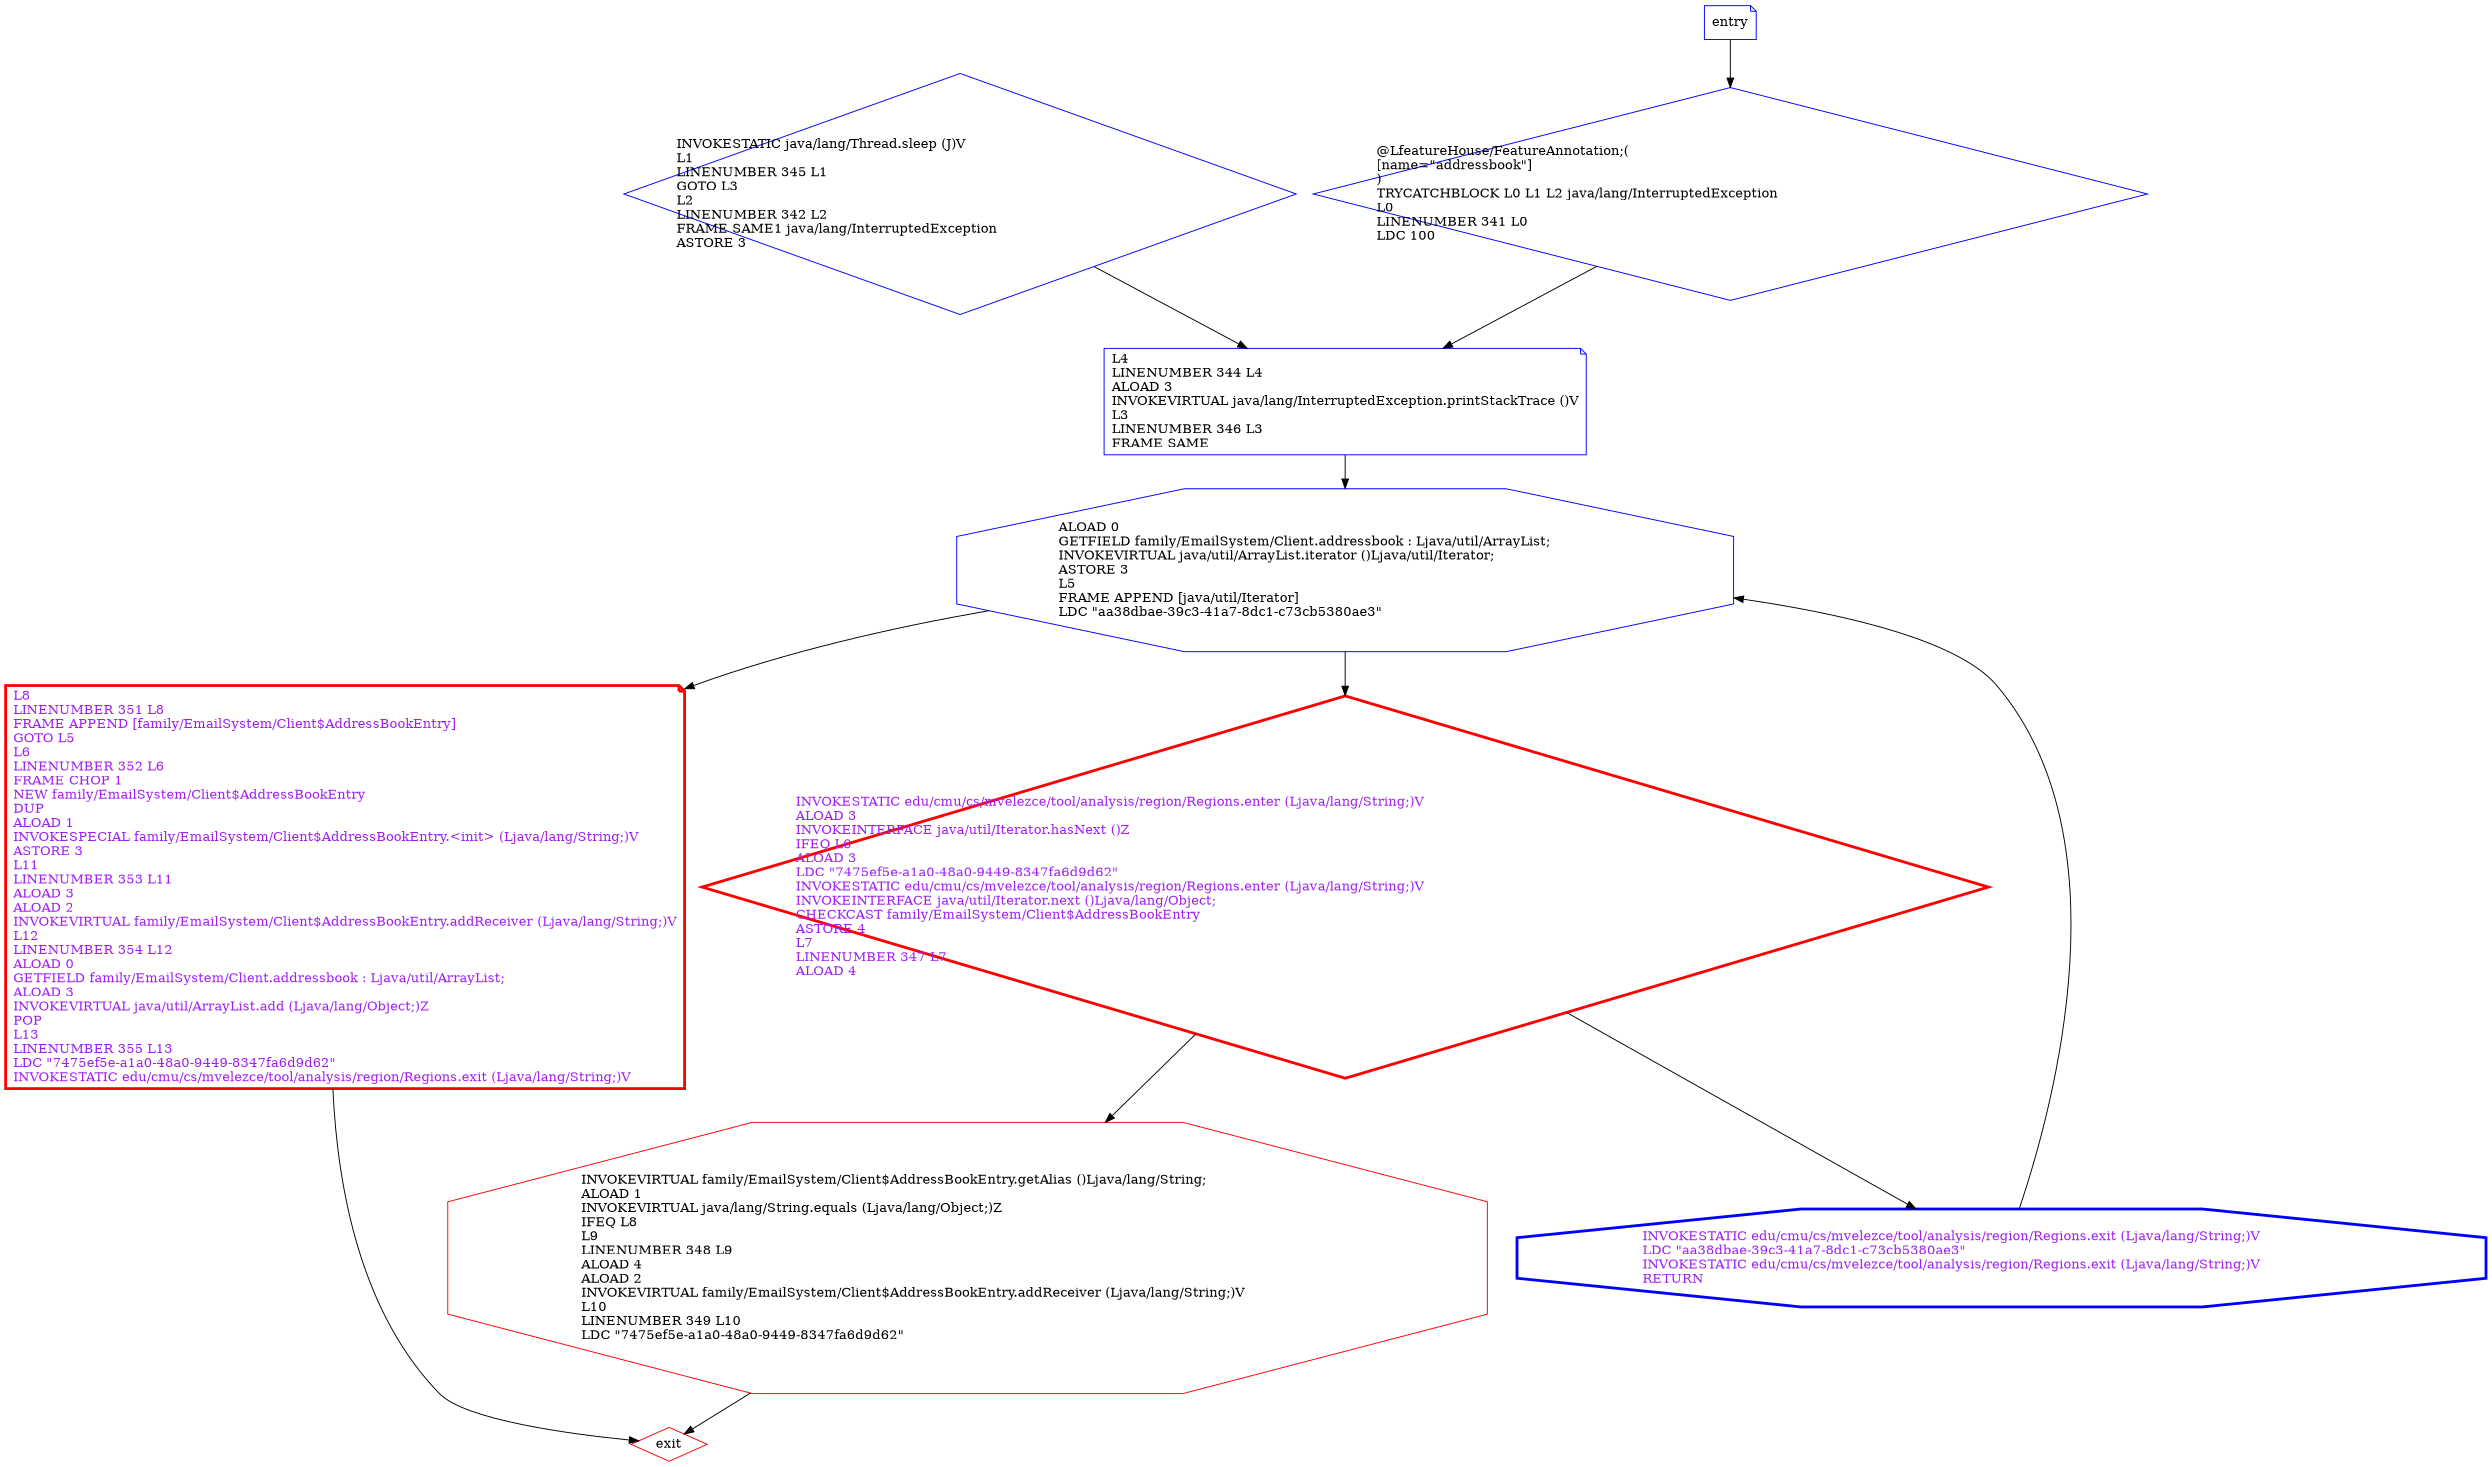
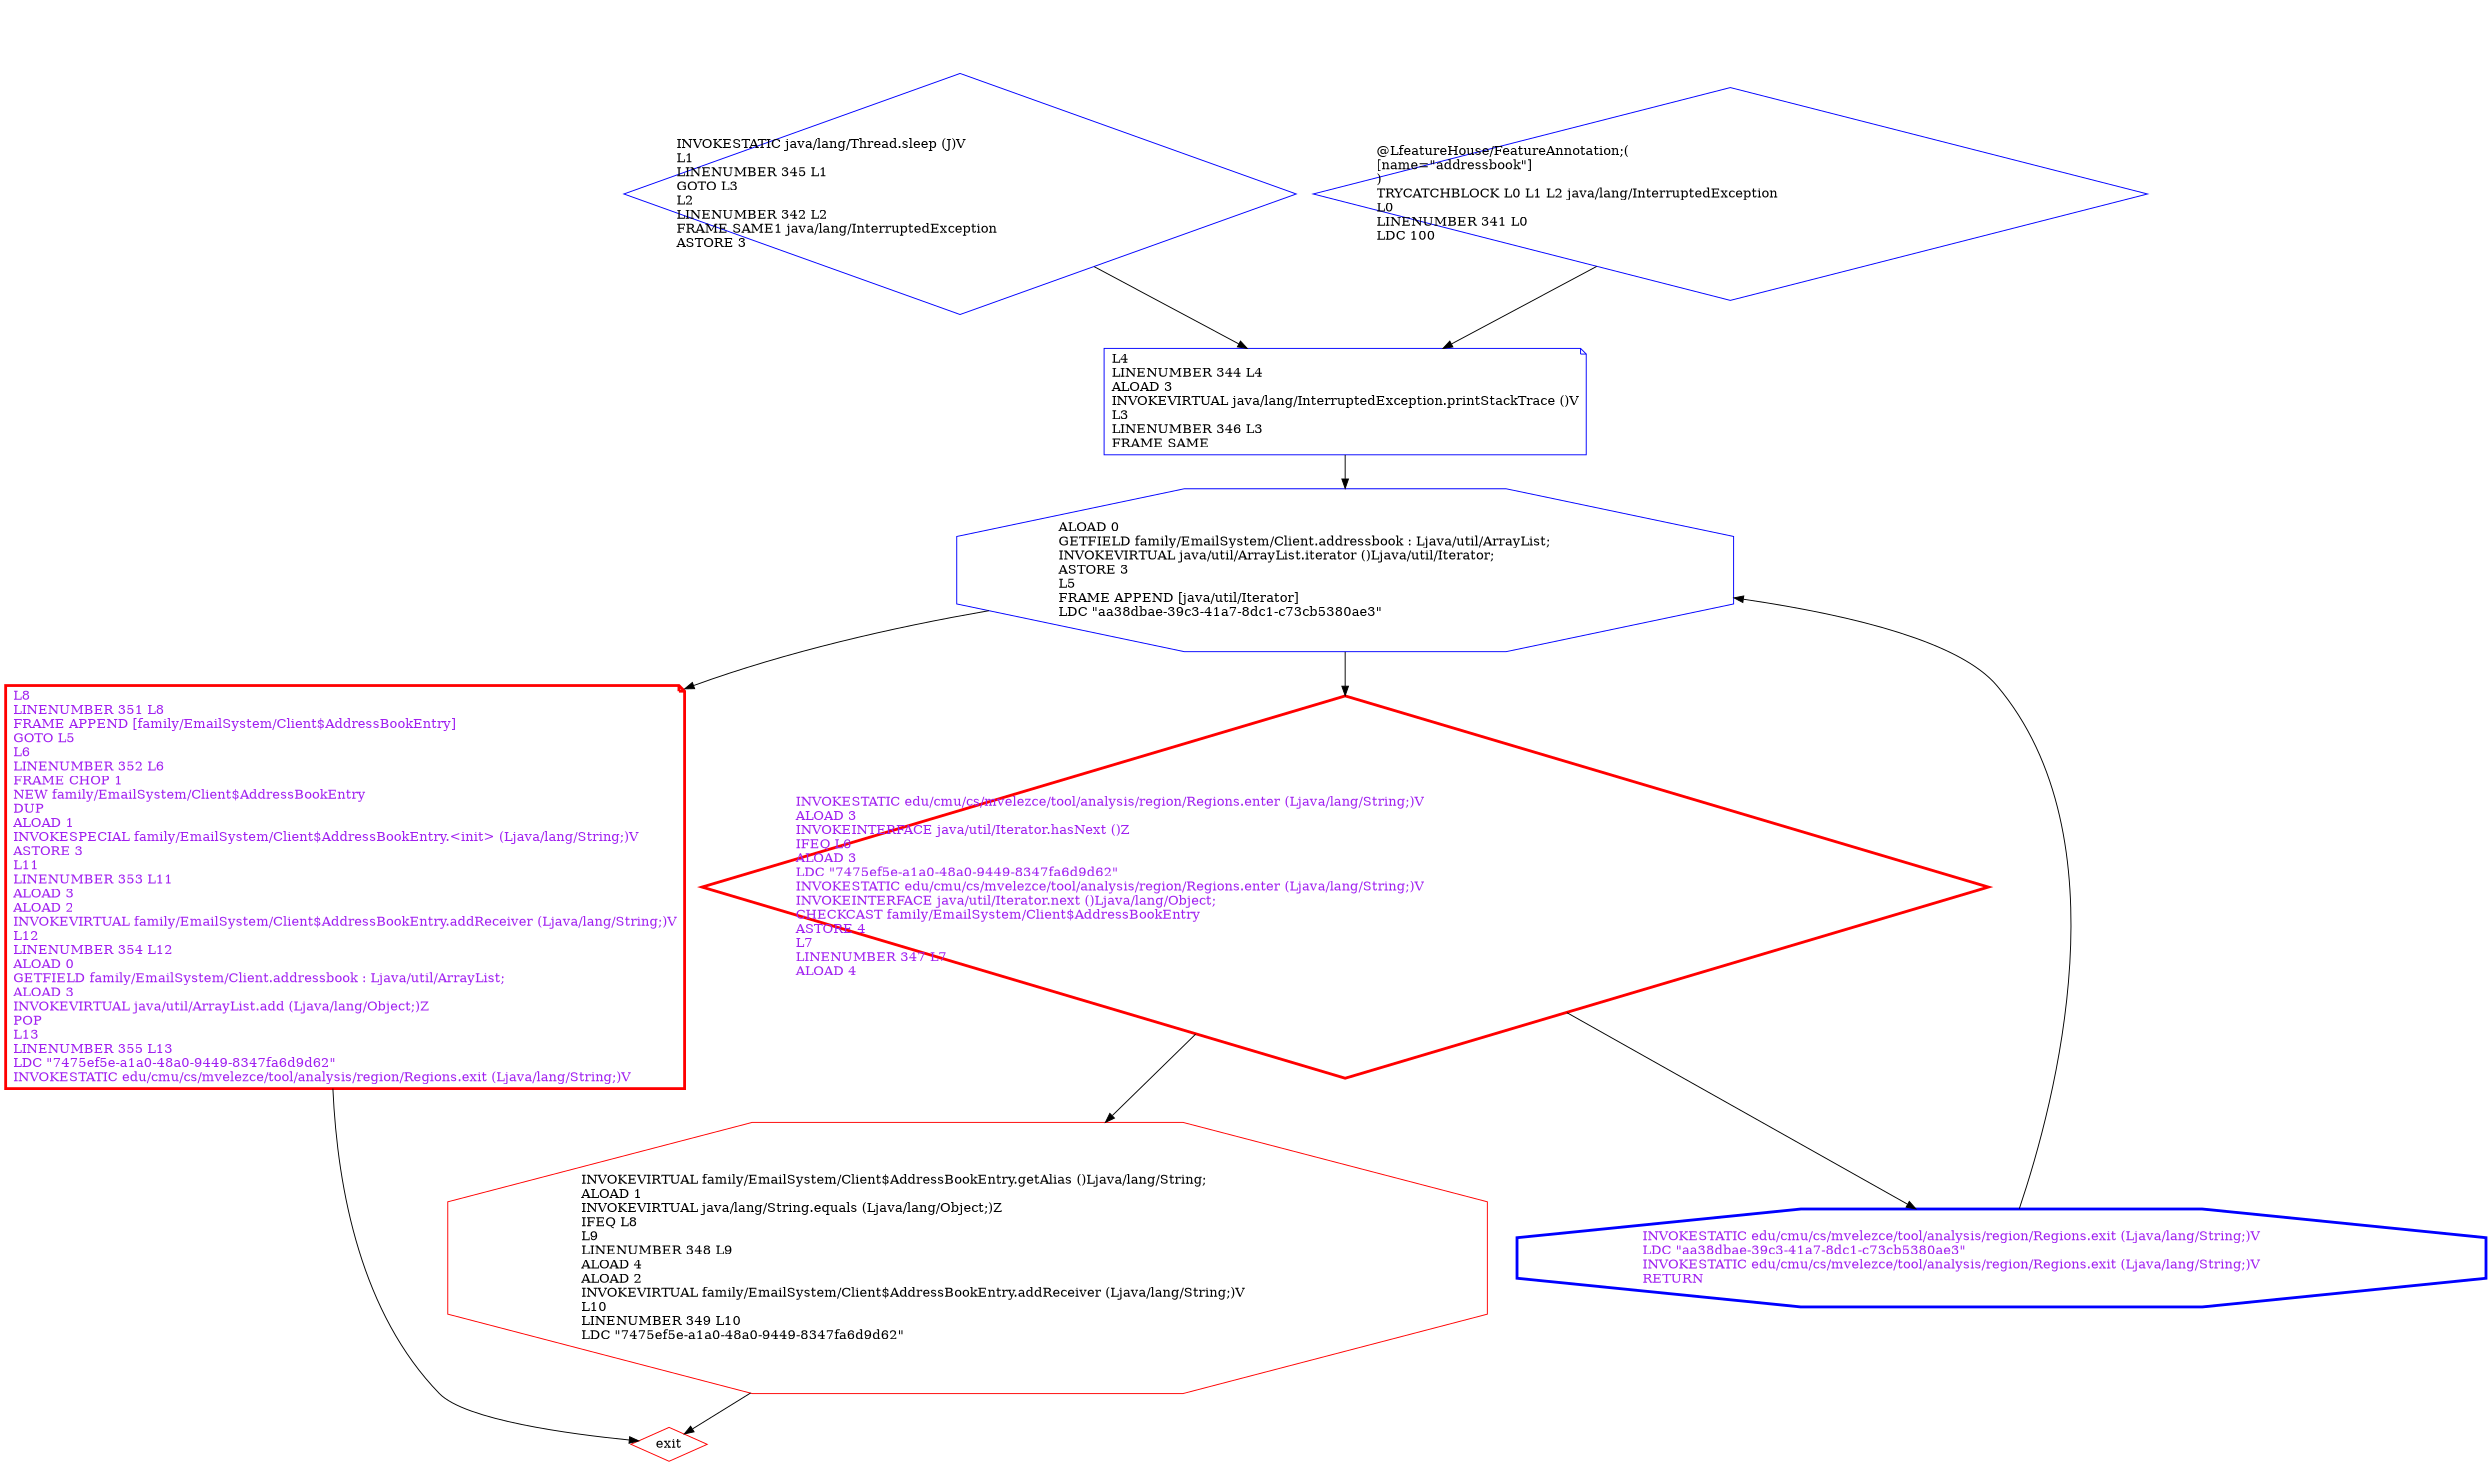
(1730, 23) -> none
